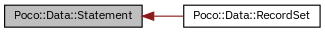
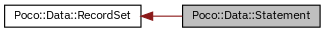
(169, 16) -> (168, 16)
